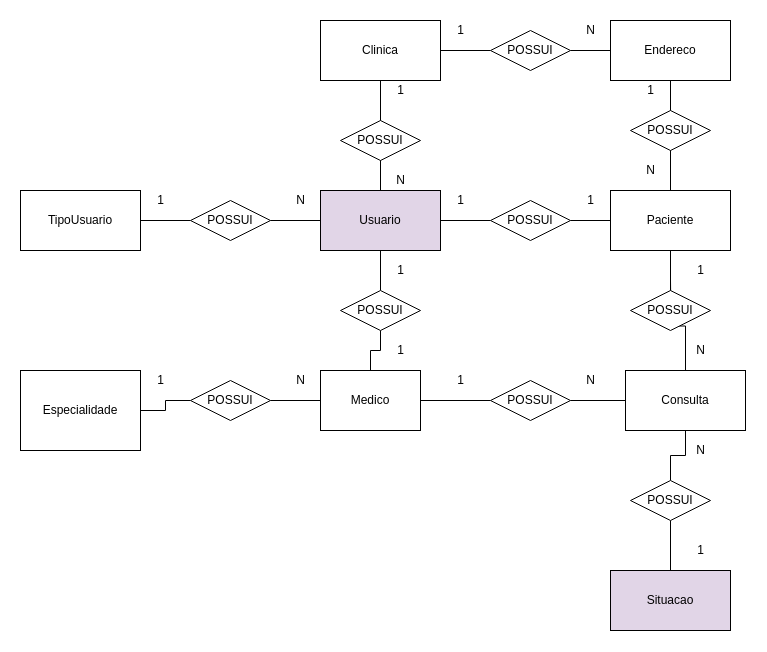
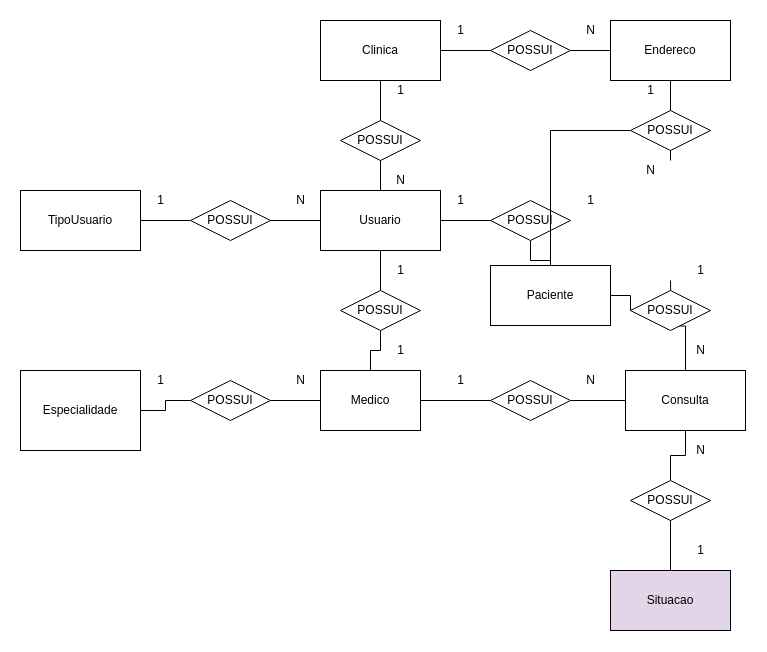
(381, 221) -> (381, 221)
(671, 221) -> (551, 296)
